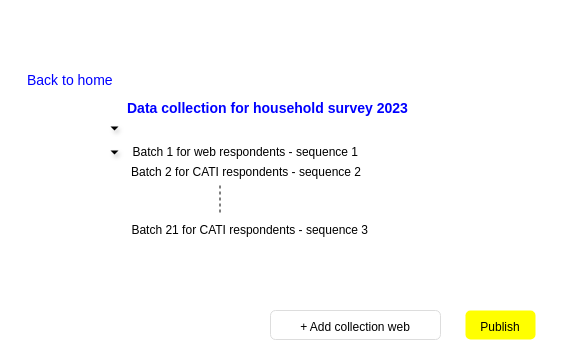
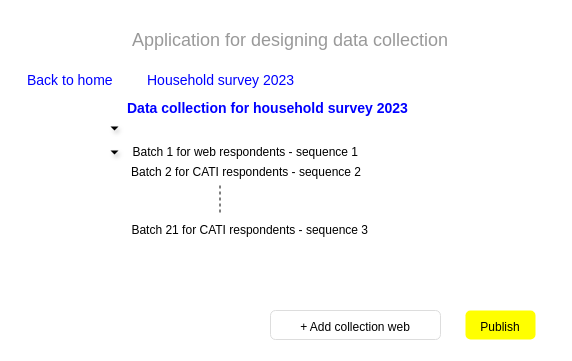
none -> (291, 41)
none -> (261, 81)
